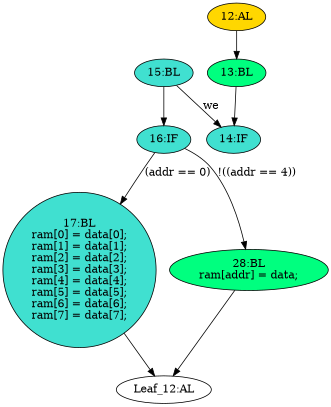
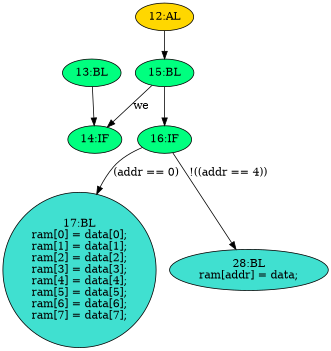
(237, 41) -> (165, 41)
(164, 73) -> (165, 73)
(164, 140) -> (165, 140)
(234, 140) -> (95, 140)
(249, 270) -> (249, 270)
(164, 390) -> none
